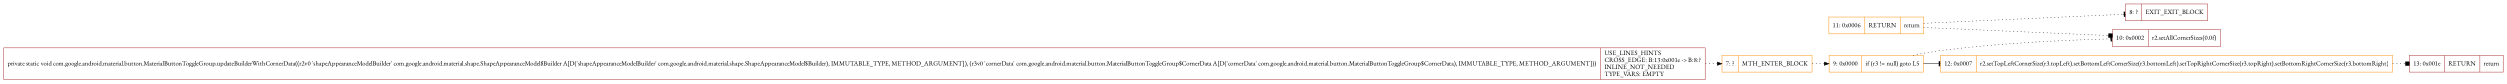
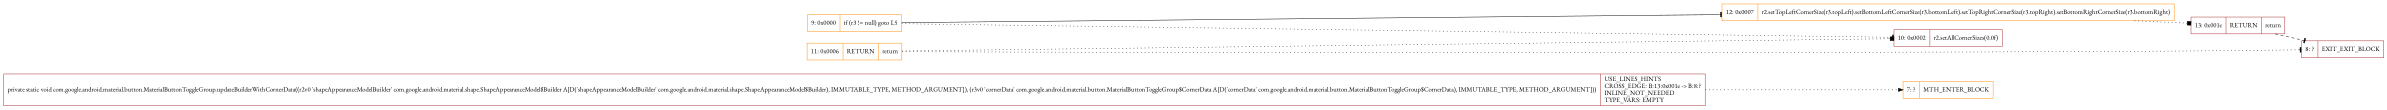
none -> (2289, 37)
(1818, 64) -> none
